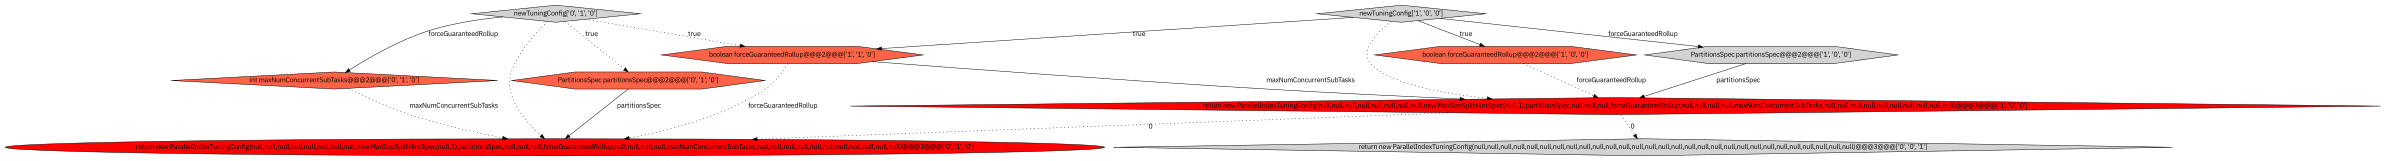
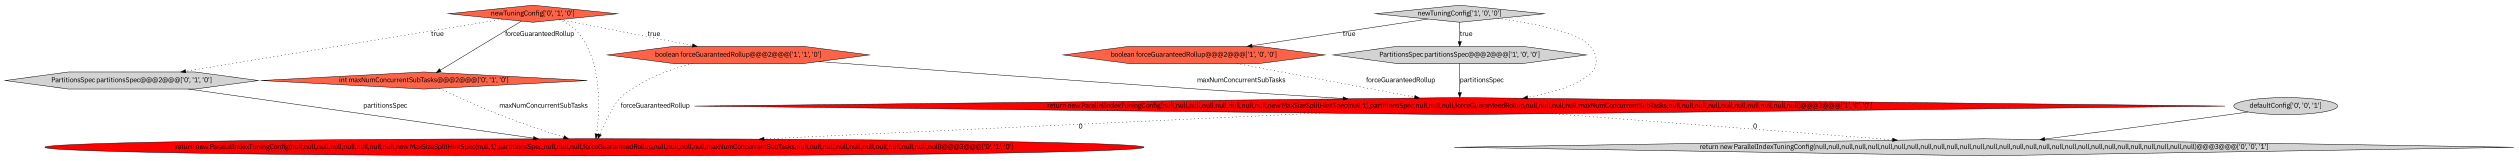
(556, 14) -> (533, 14)
(1117, 33) -> none
(1643, 34) -> (1466, 34)
(638, 81) -> (132, 81)
none -> (2286, 106)
